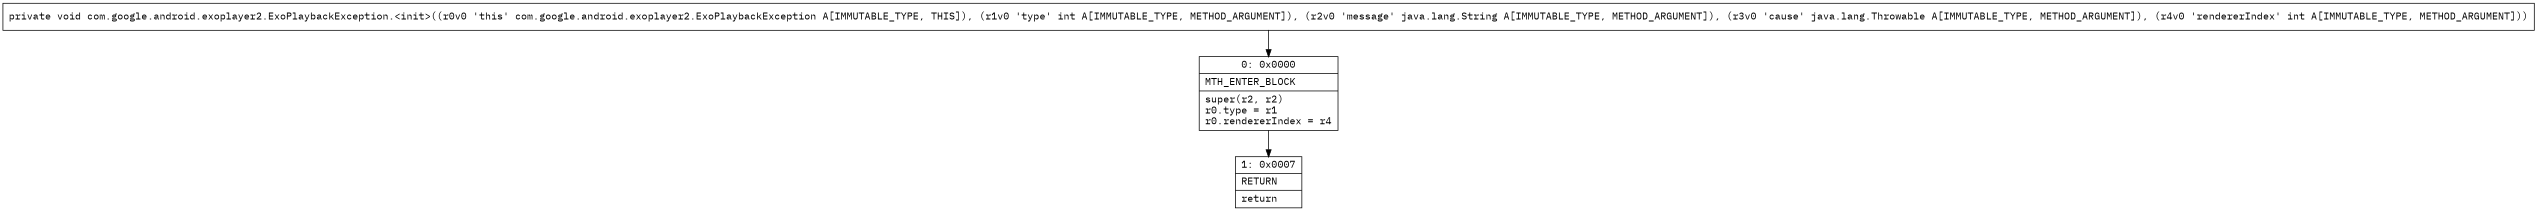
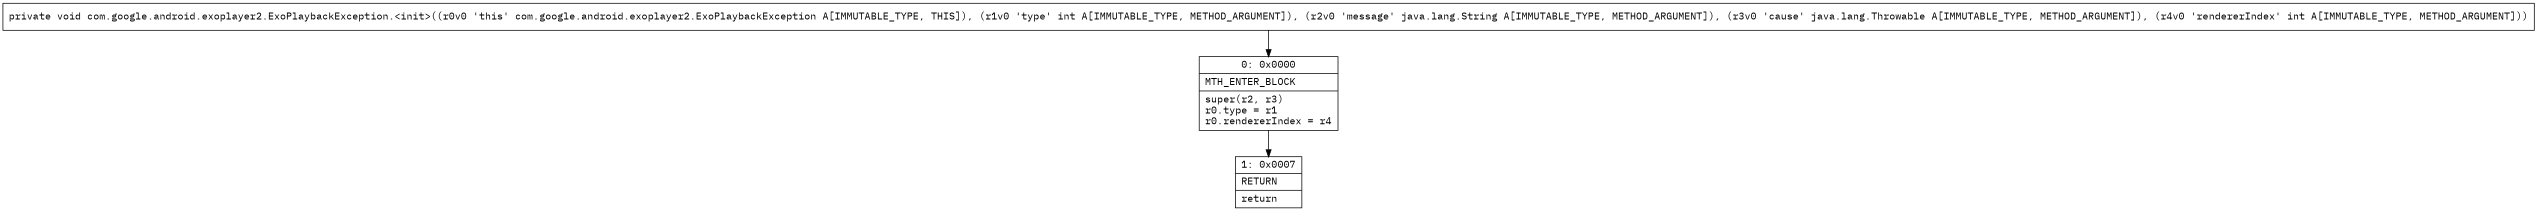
(1245, 99) -> (1245, 99)
